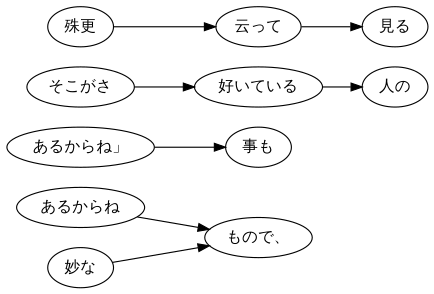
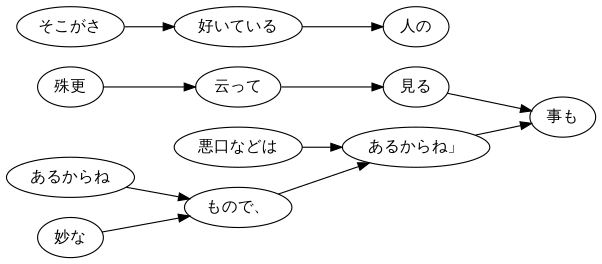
none -> (484, 101)
none -> (238, 147)
none -> (319, 180)
